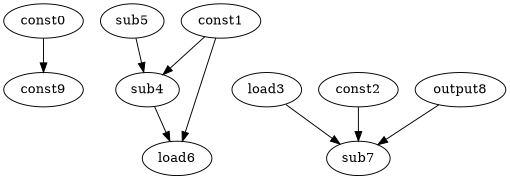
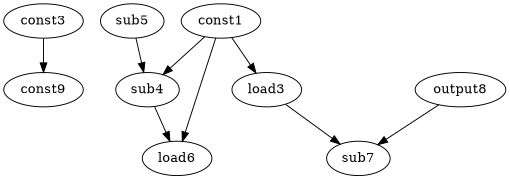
(44, 21) -> (44, 21)
none -> (241, 51)
(358, 90) -> none
